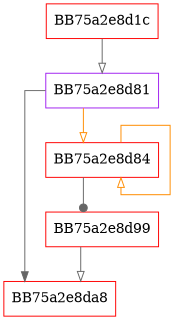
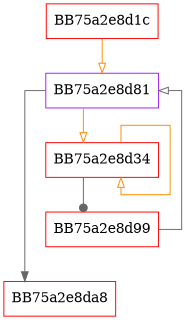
(102, 51) -> (102, 51)
(102, 160) -> (102, 160)
(81, 259) -> (182, 165)
